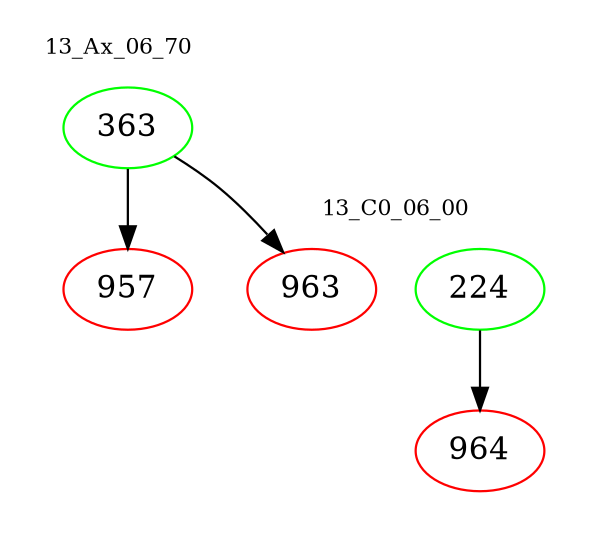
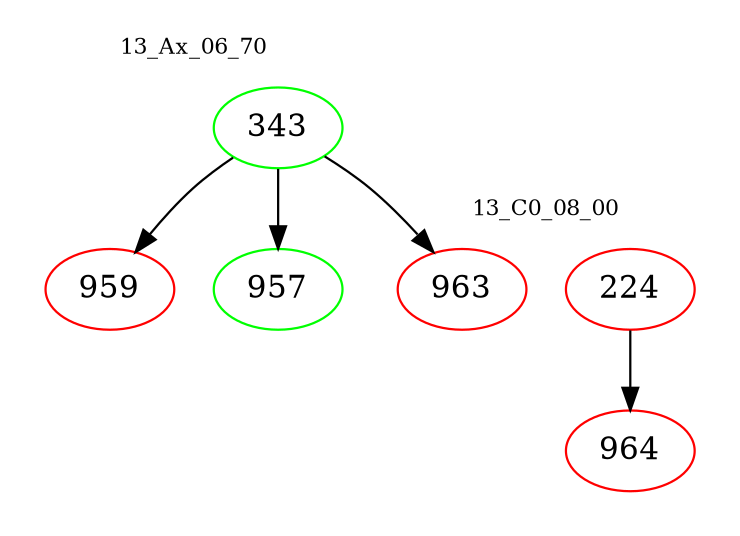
(128, 128) -> (278, 128)
(396, 210) -> (546, 210)
none -> (110, 289)
(128, 289) -> (278, 289)
(480, 289) -> (630, 289)
